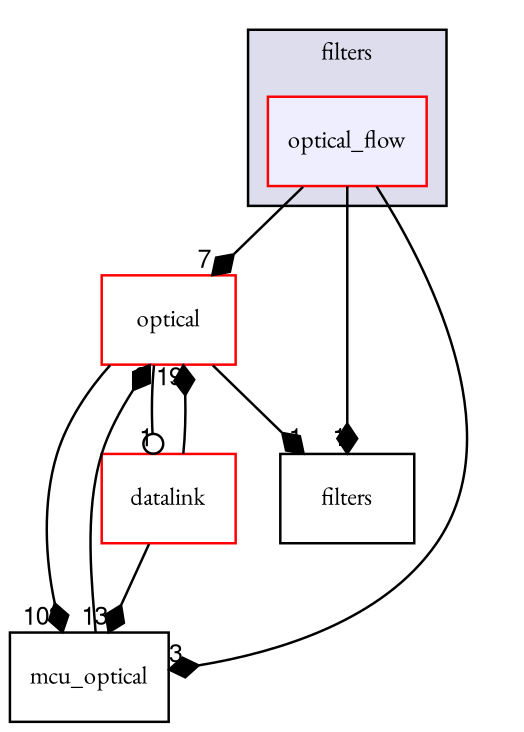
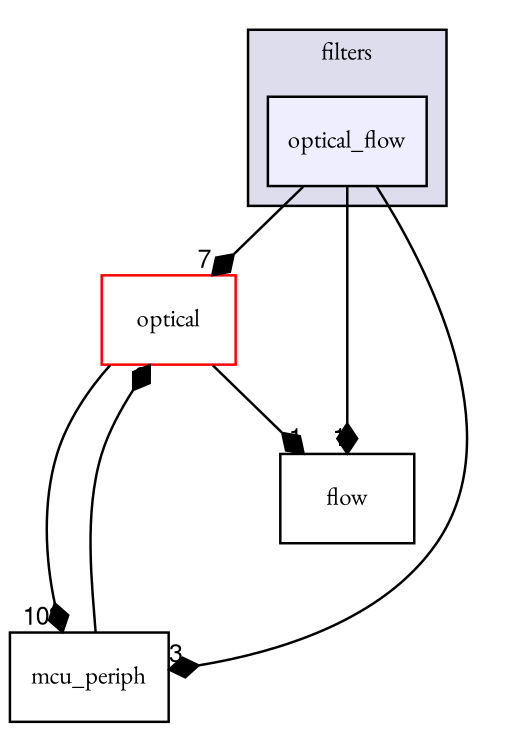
(347, 141) -> (347, 141)
(169, 499) -> none
(347, 499) -> (347, 499)
(89, 677) -> (89, 677)
